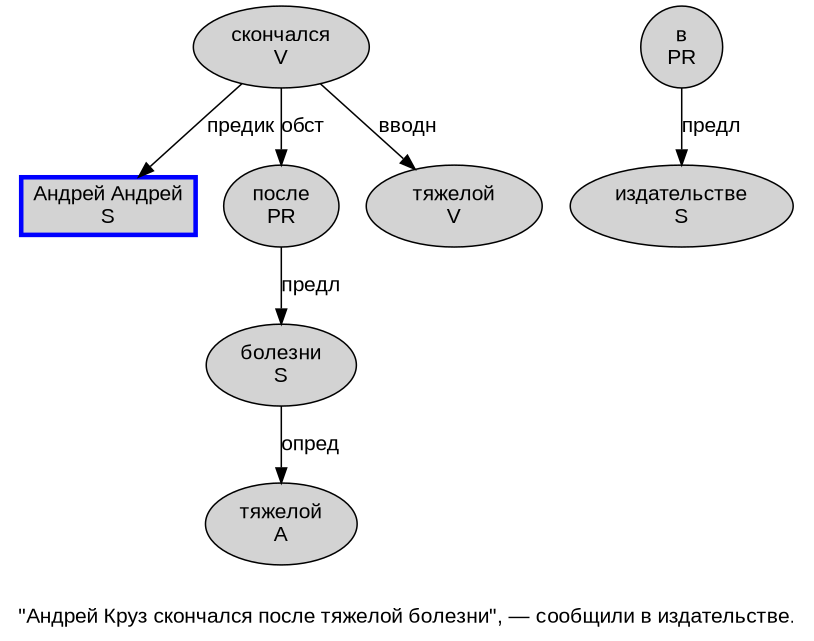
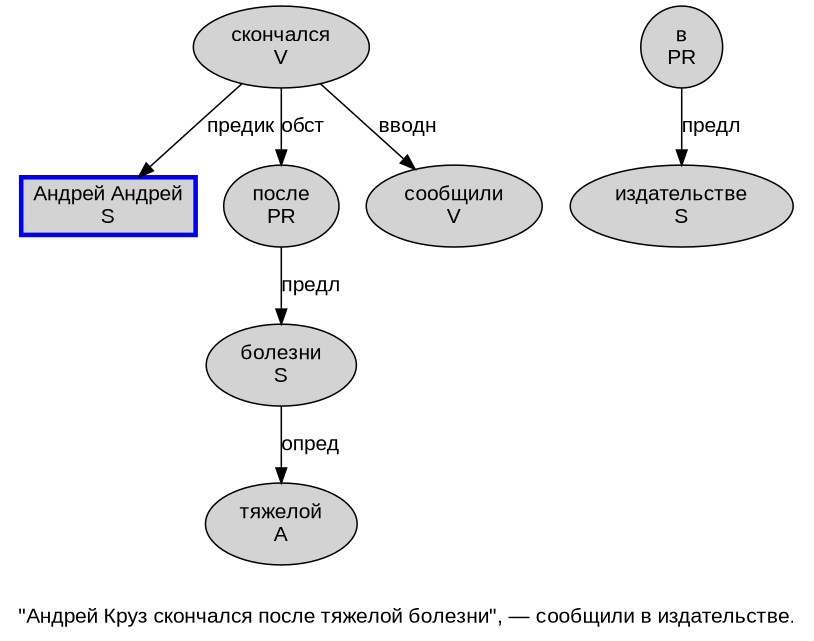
(454, 206) -> (454, 206)
